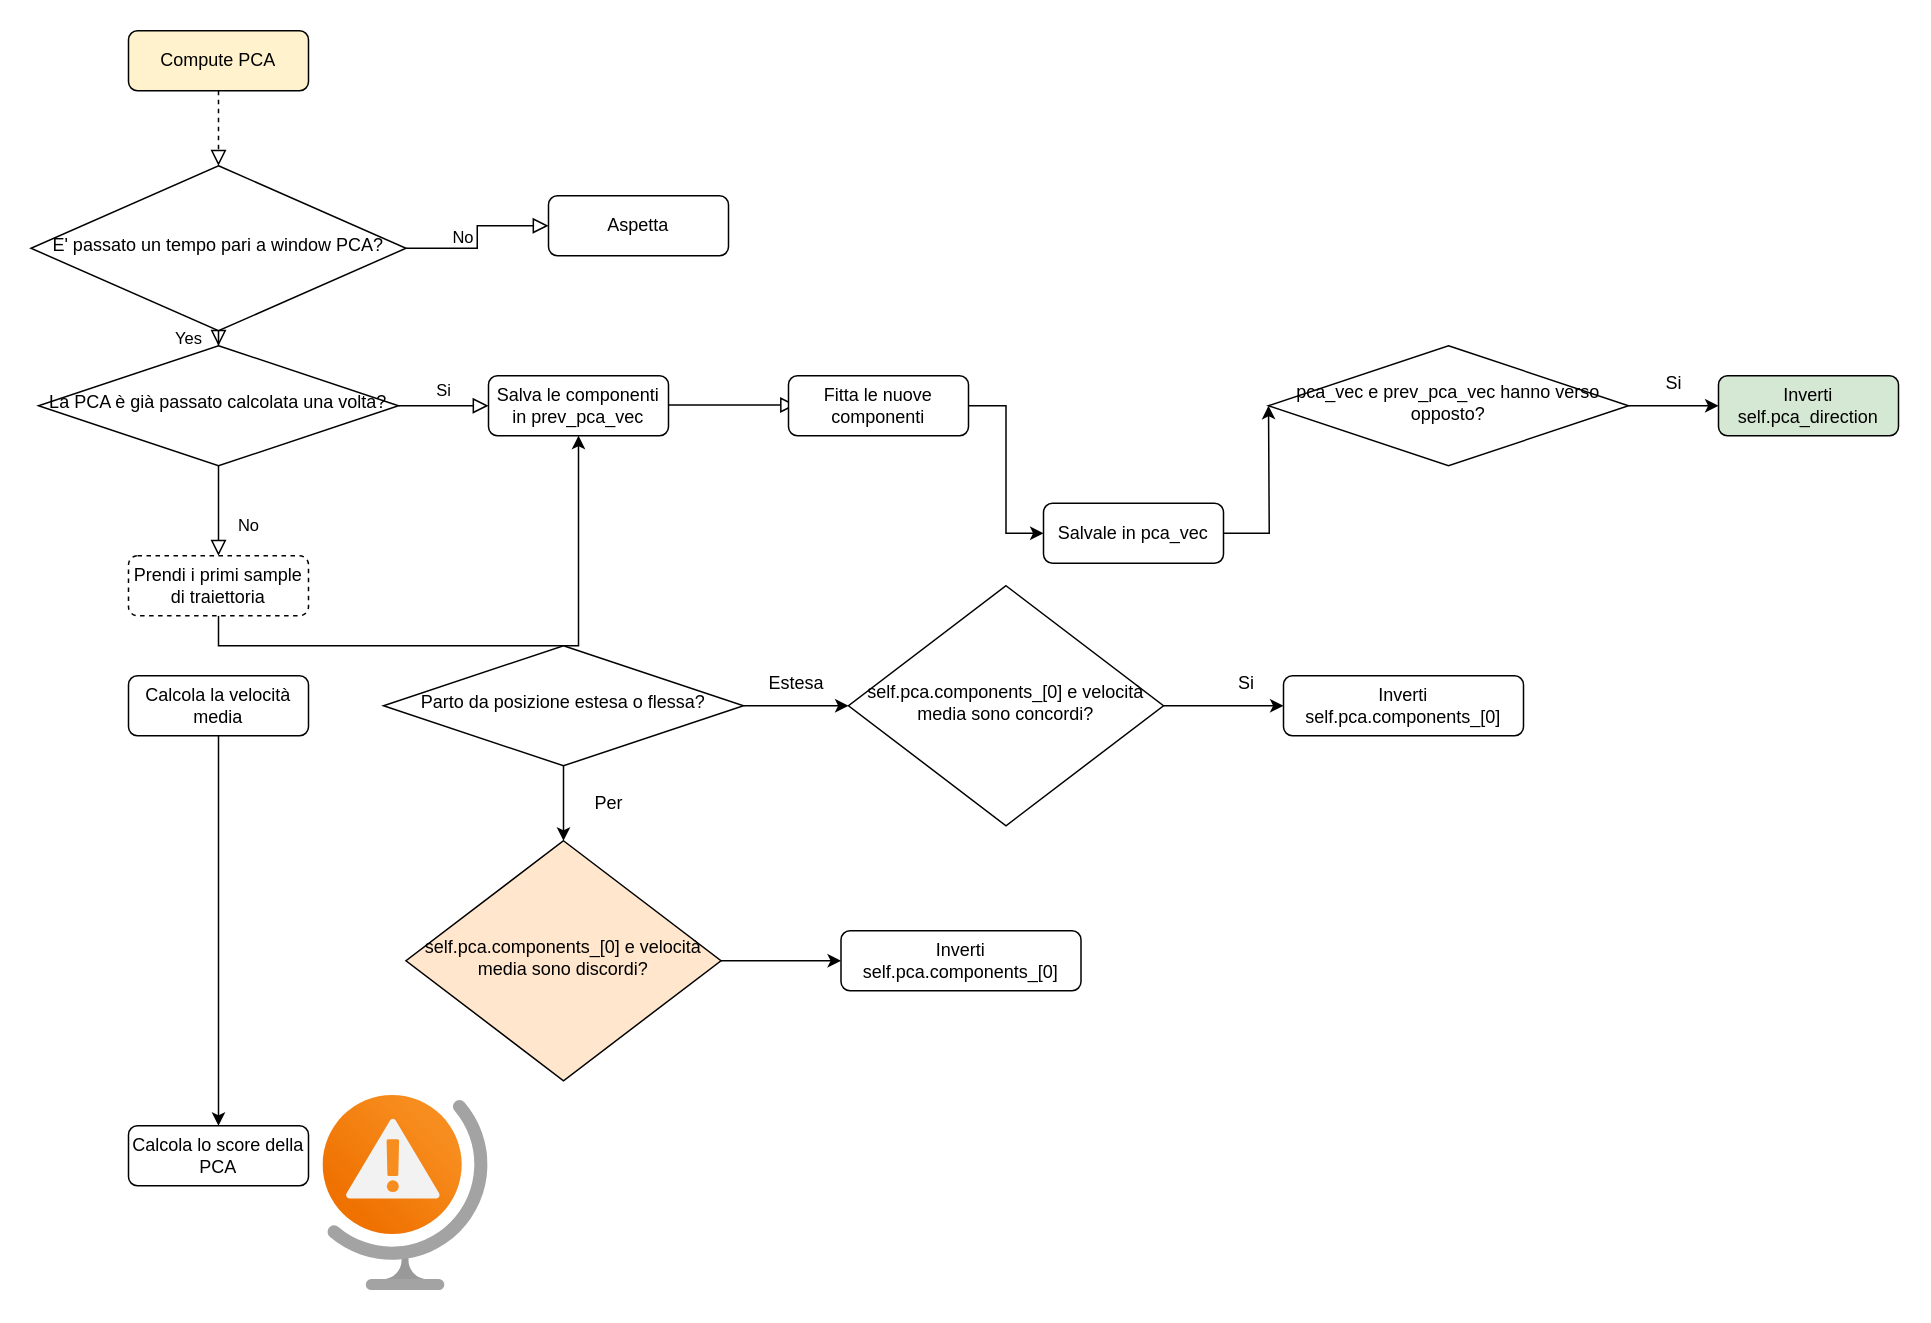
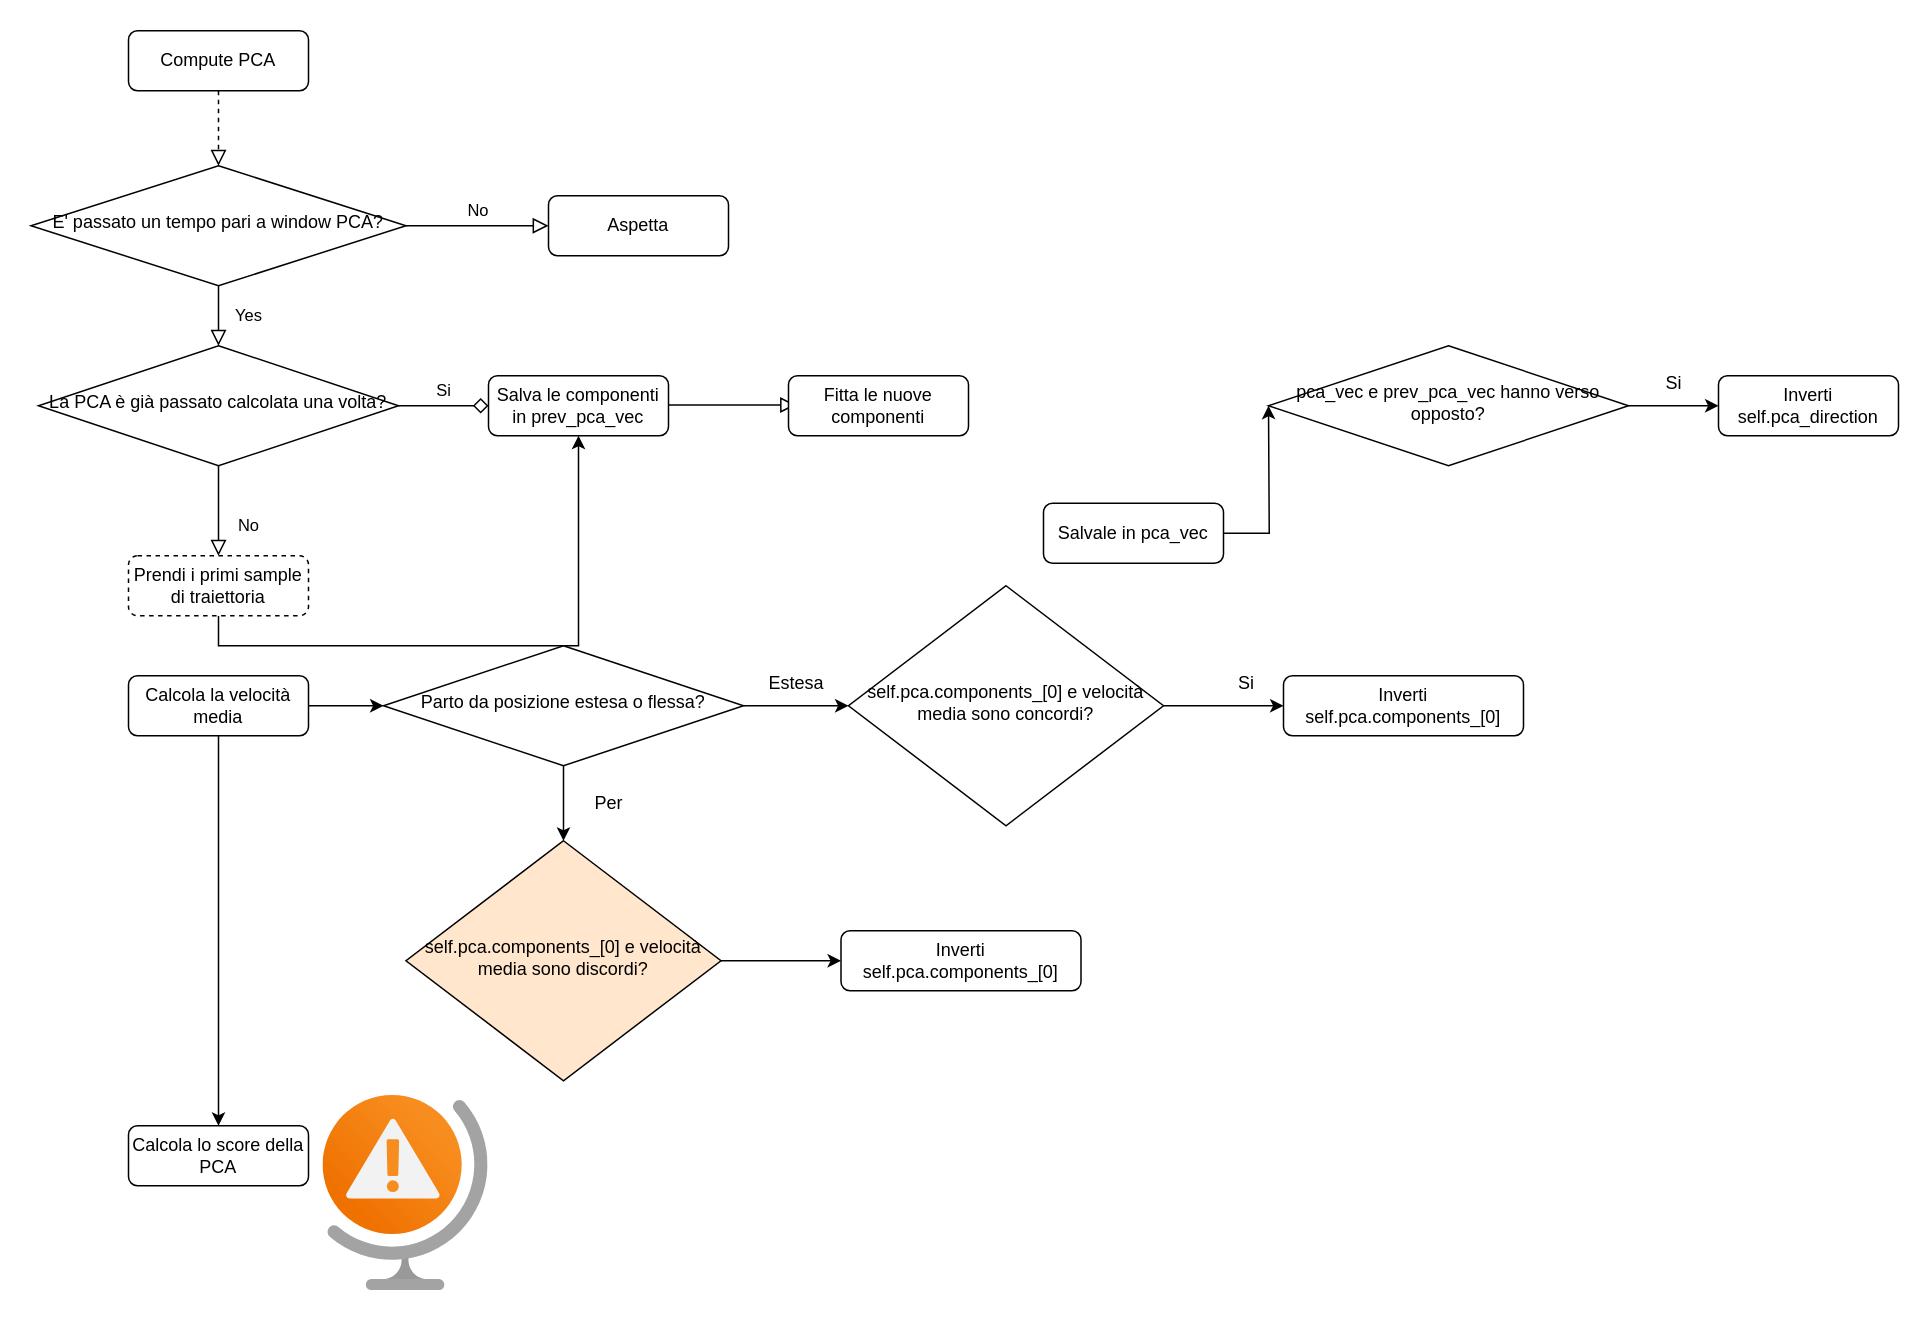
(218, 61) -> (218, 61)
(218, 248) -> (218, 226)
(472, 406) -> (472, 406)
(1808, 406) -> (1808, 406)
(1006, 464) -> none
none -> (340, 706)
